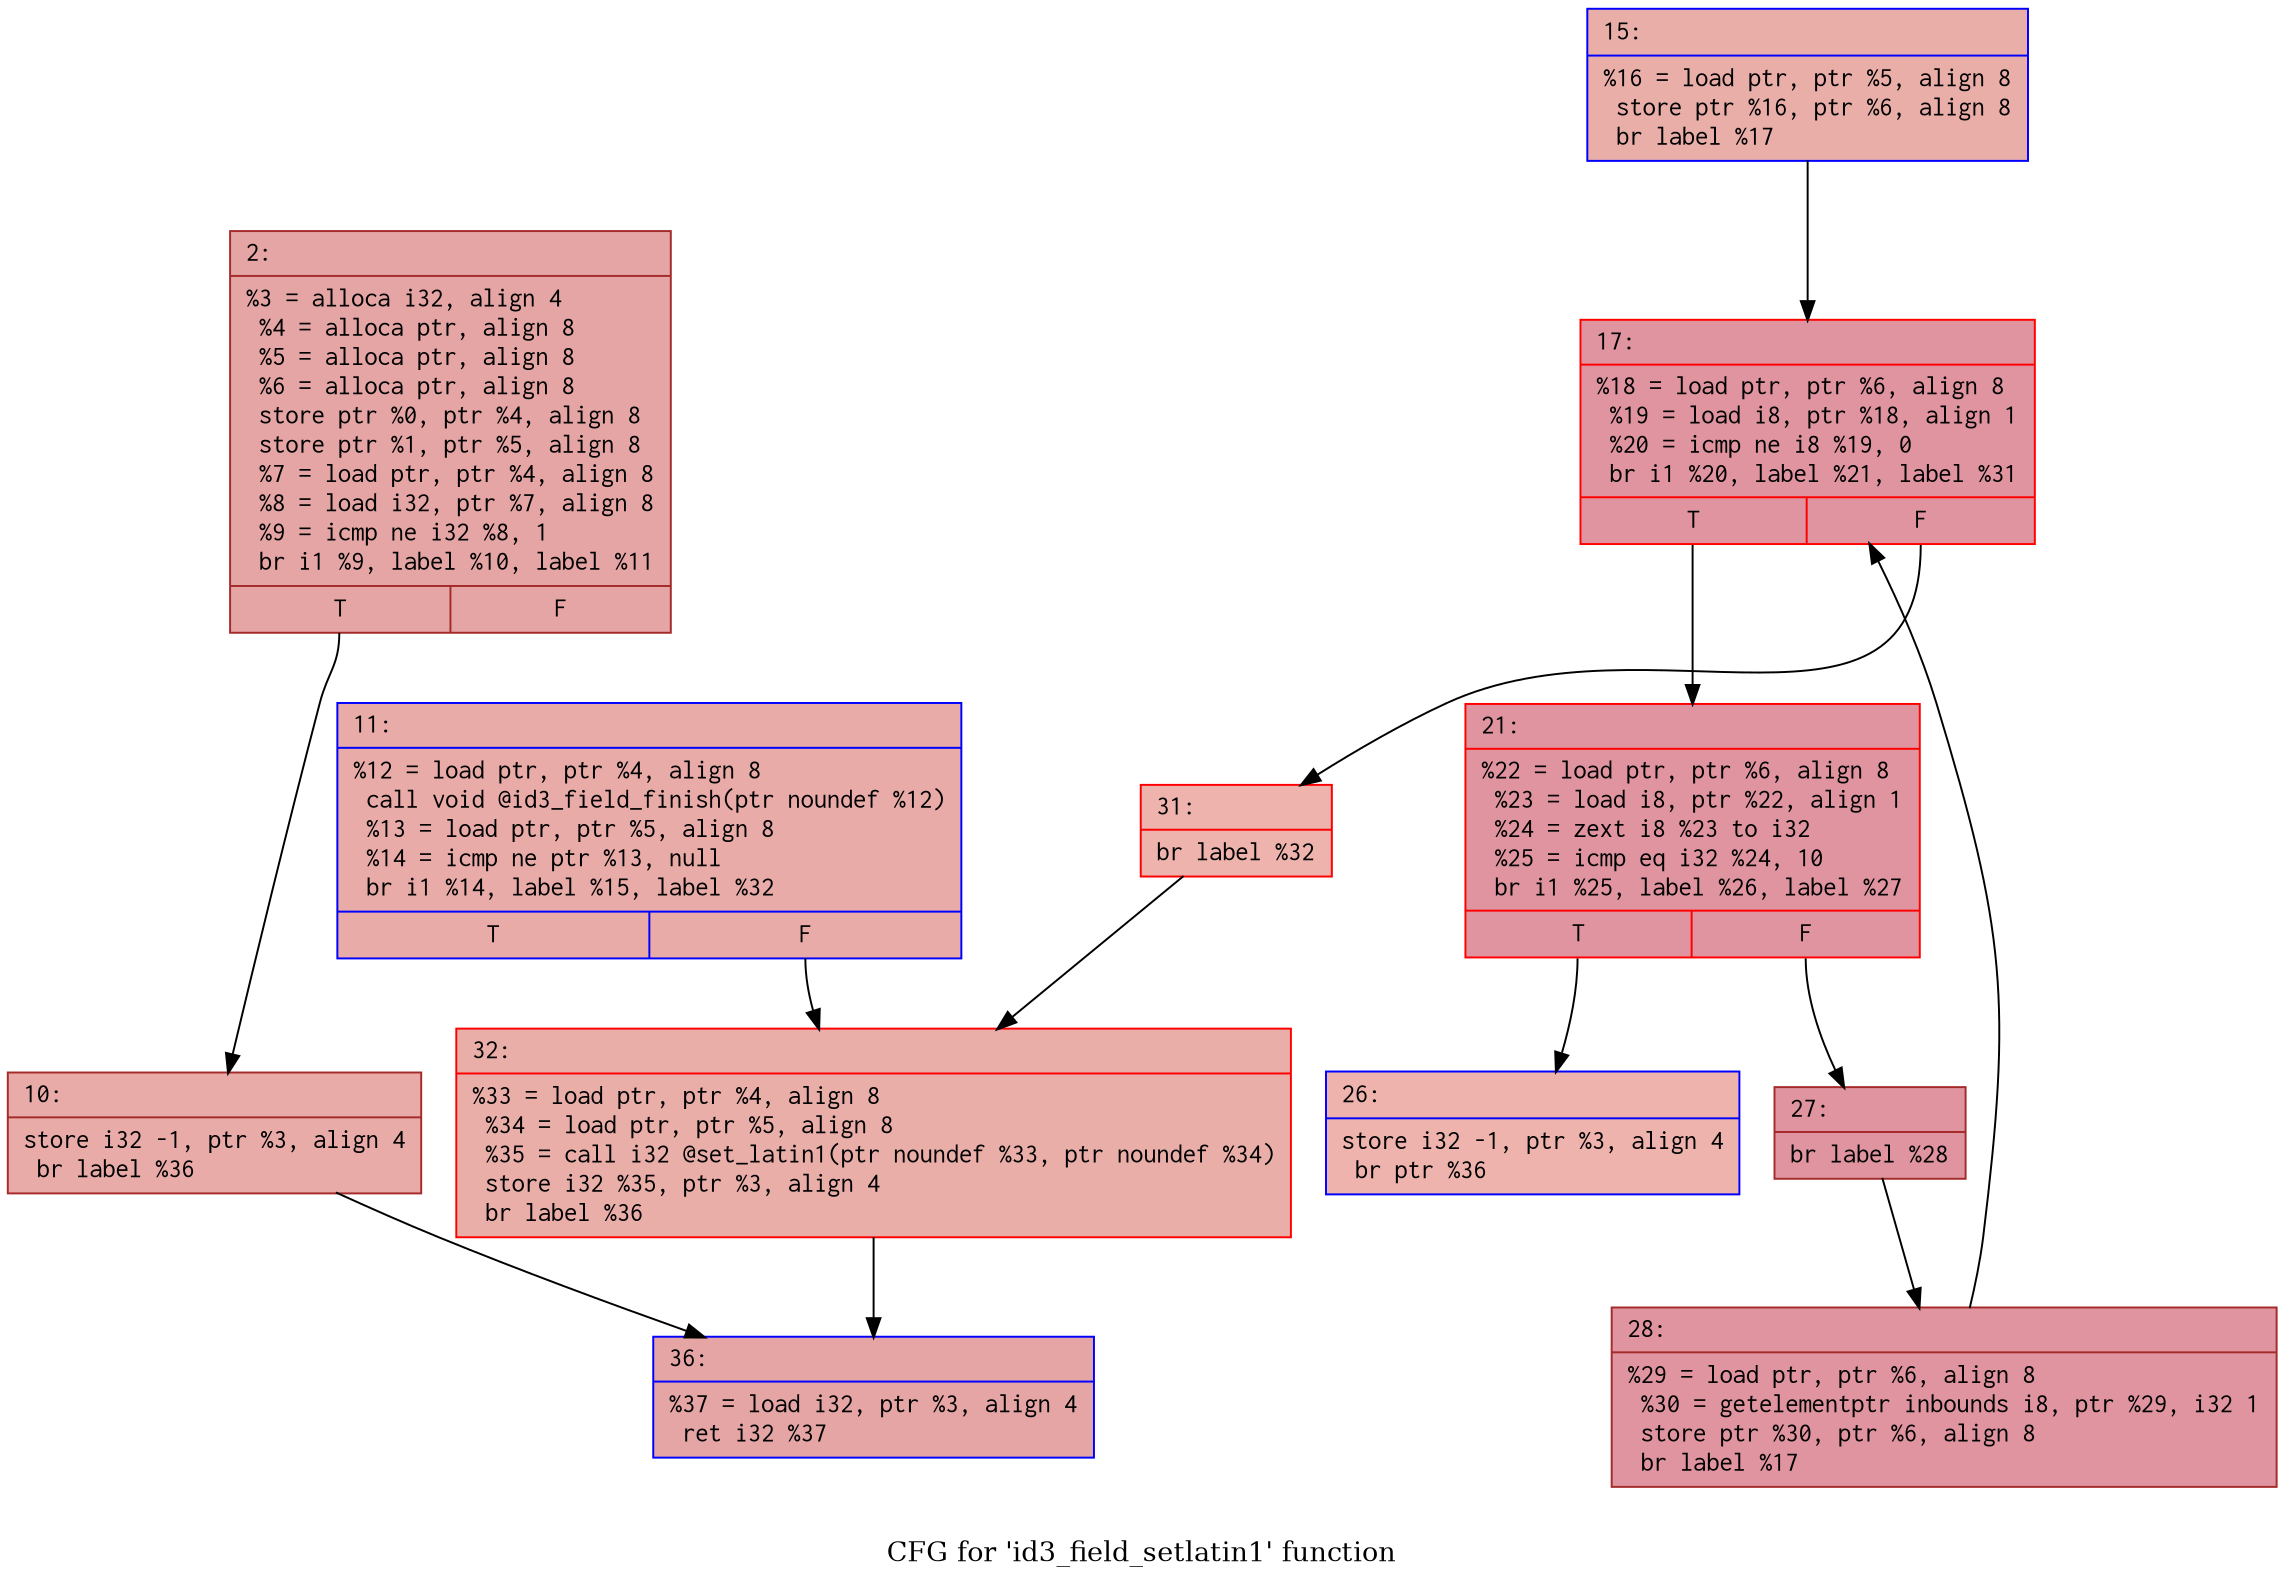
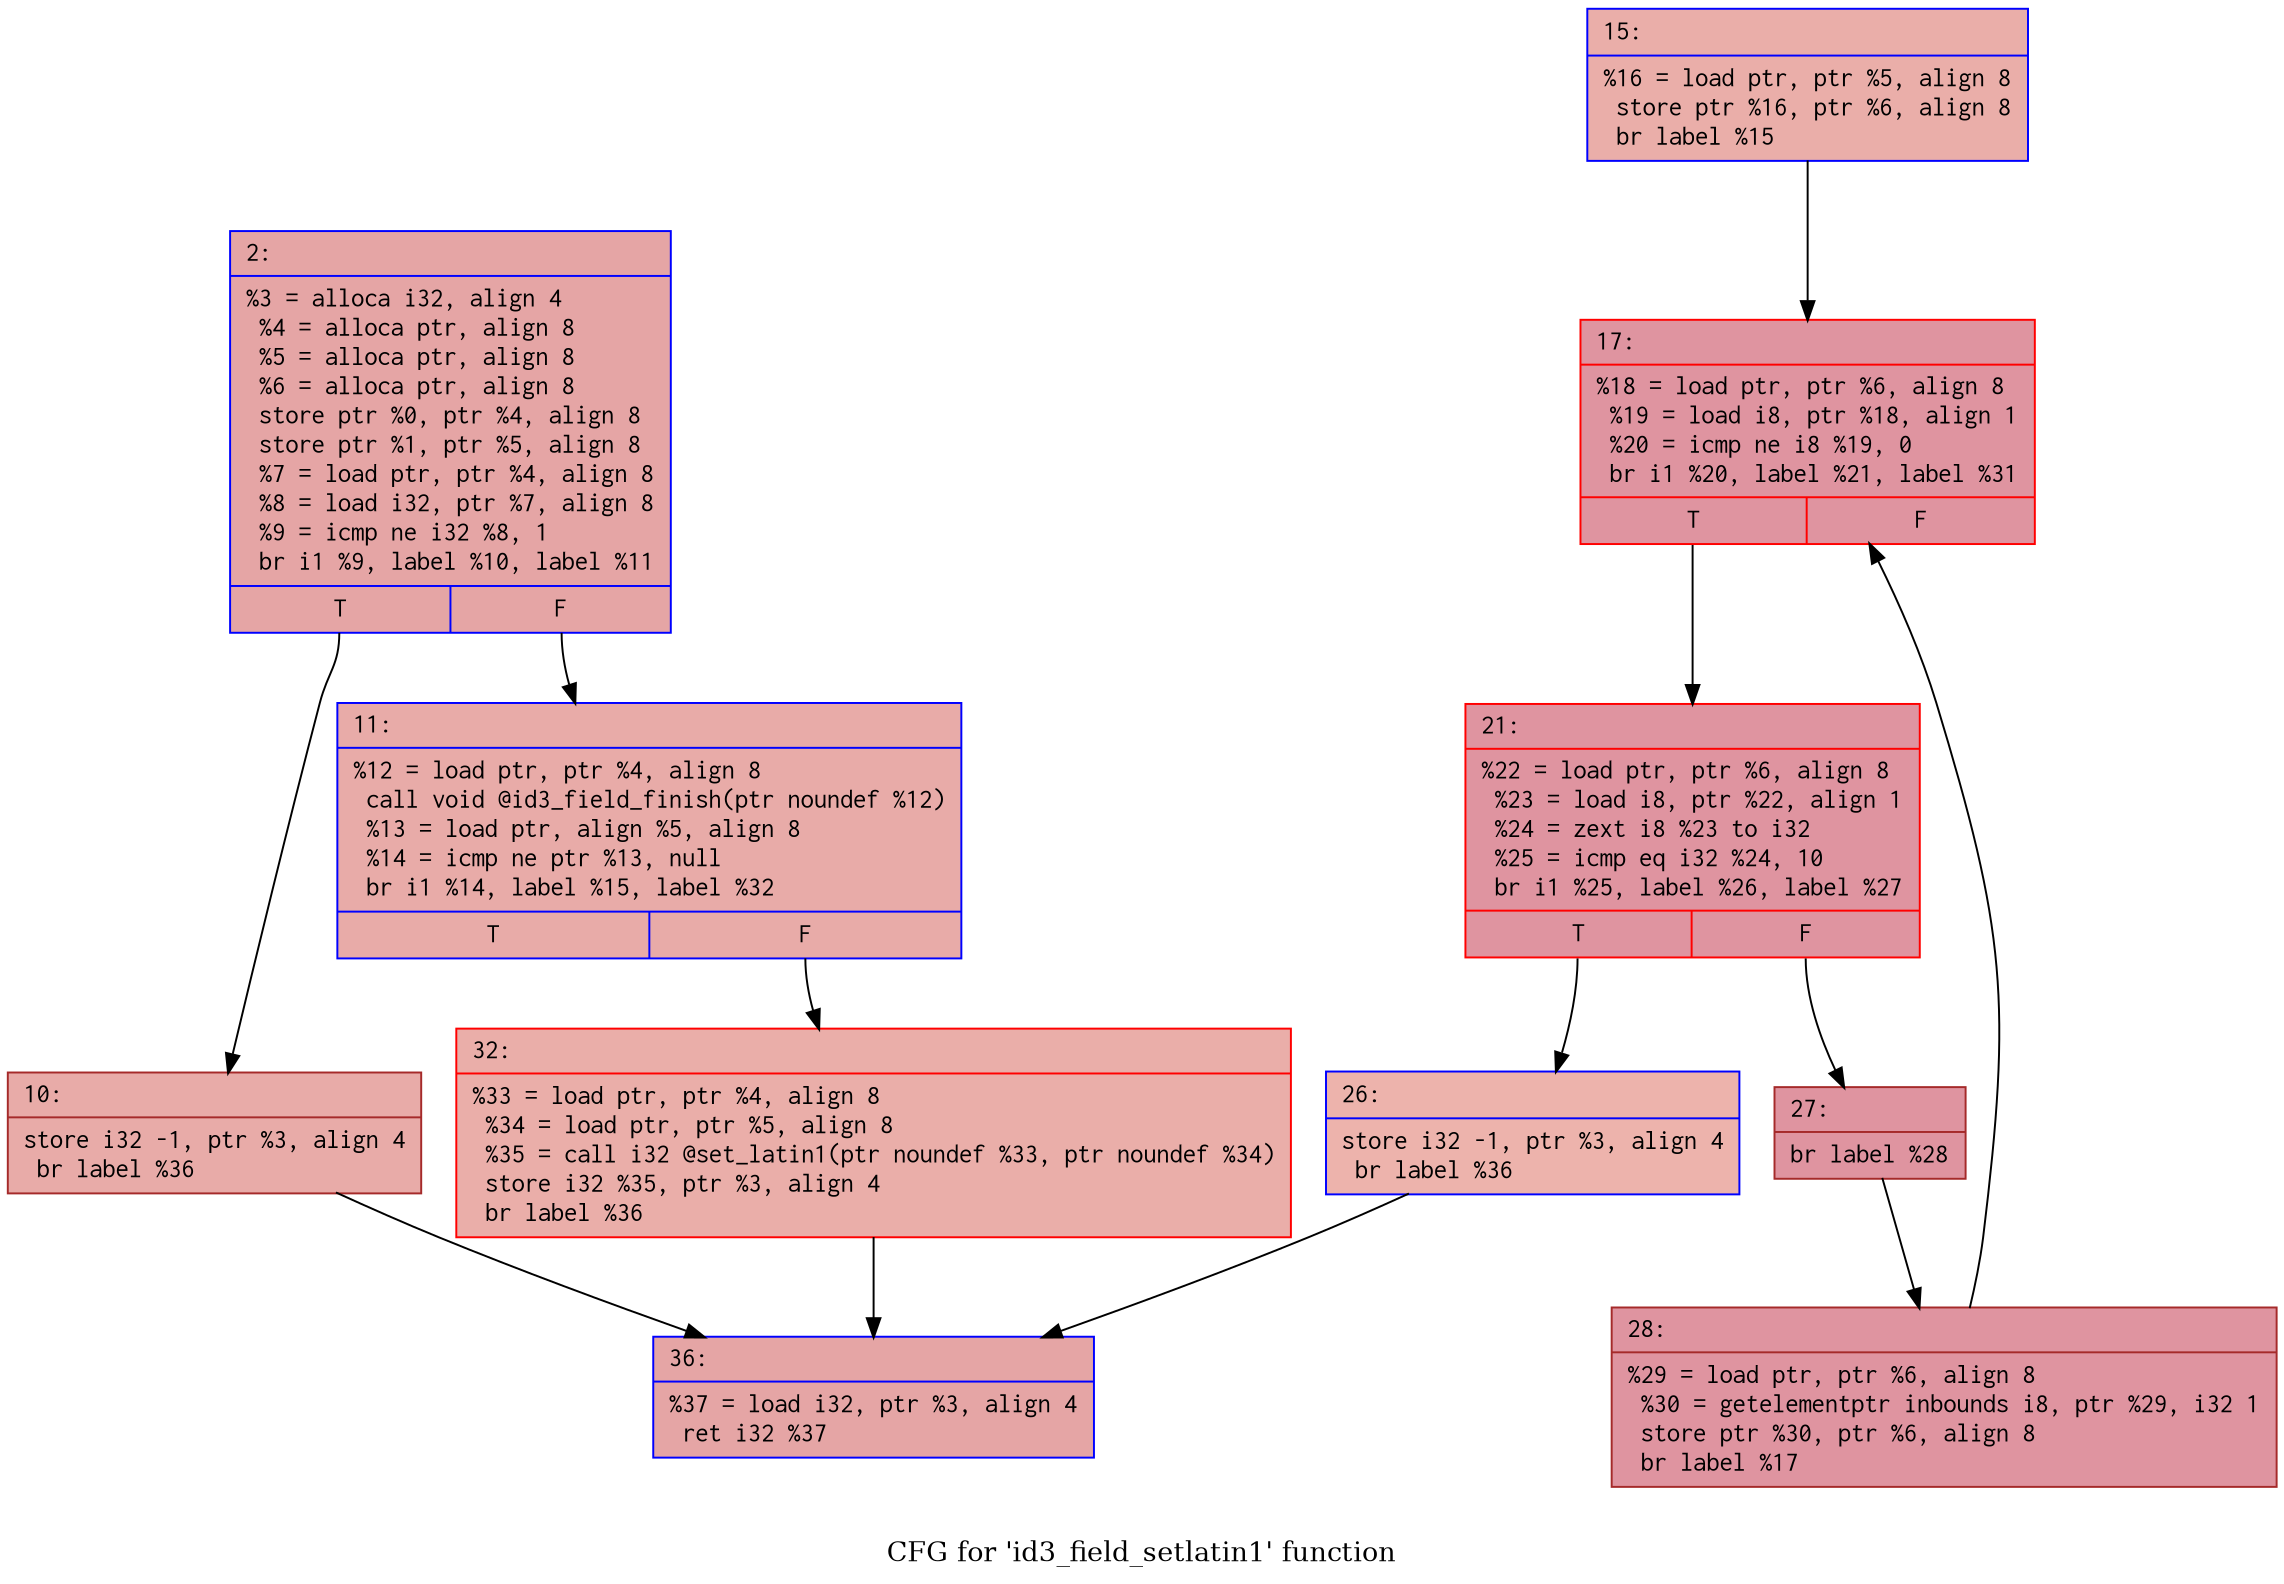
(1689, 136) -> (1689, 136)
(450, 432) -> (450, 432)
none -> (564, 659)
(565, 829) -> (577, 829)
(1236, 831) -> none
(1415, 1170) -> (1427, 1170)
none -> (1236, 1266)
